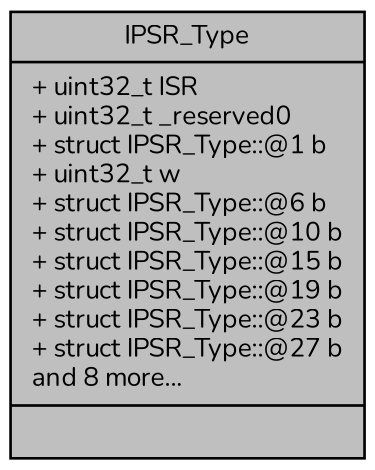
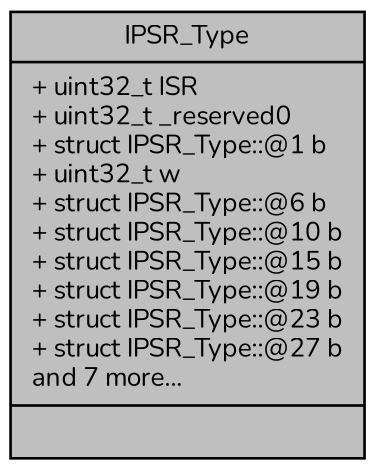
(108, 378) -> (108, 378)
